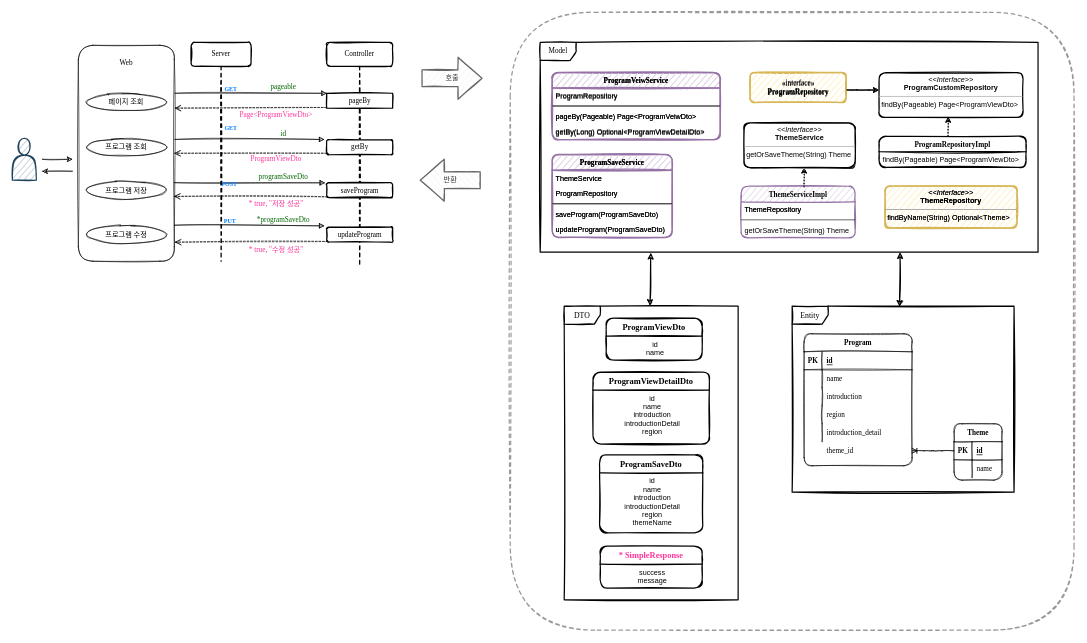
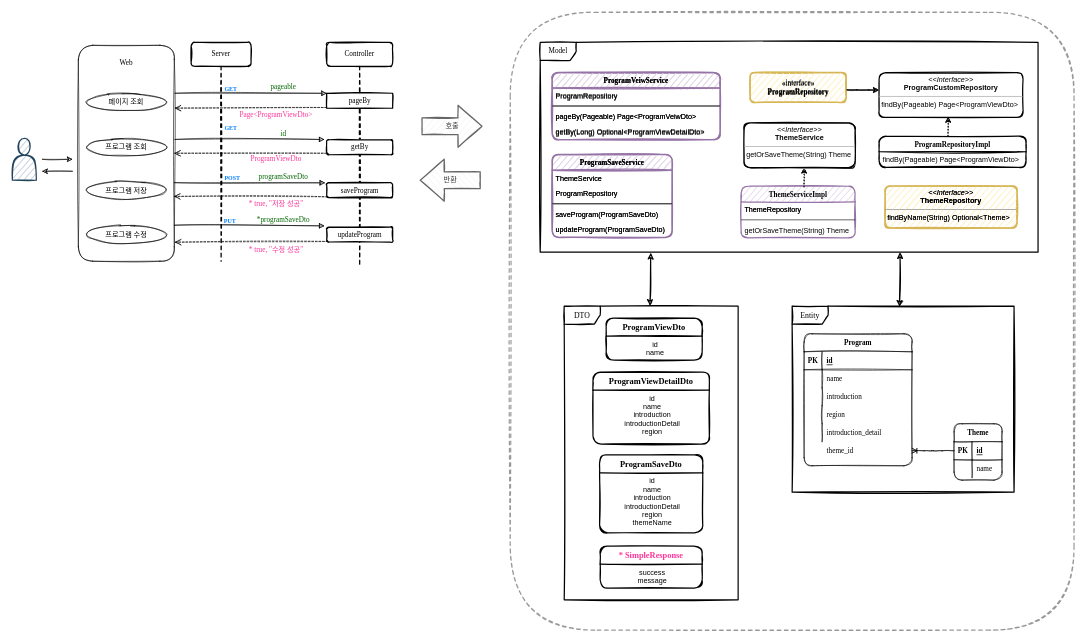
(452, 78) -> (452, 126)
(230, 183) -> (233, 177)
